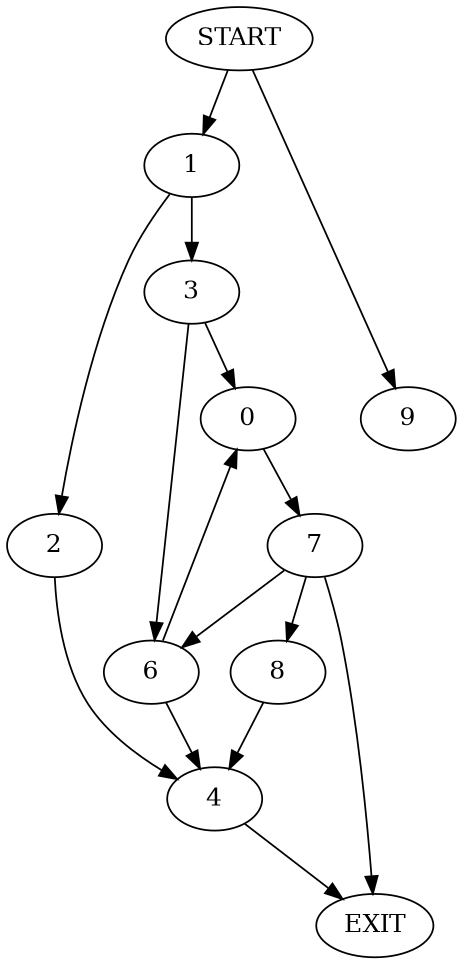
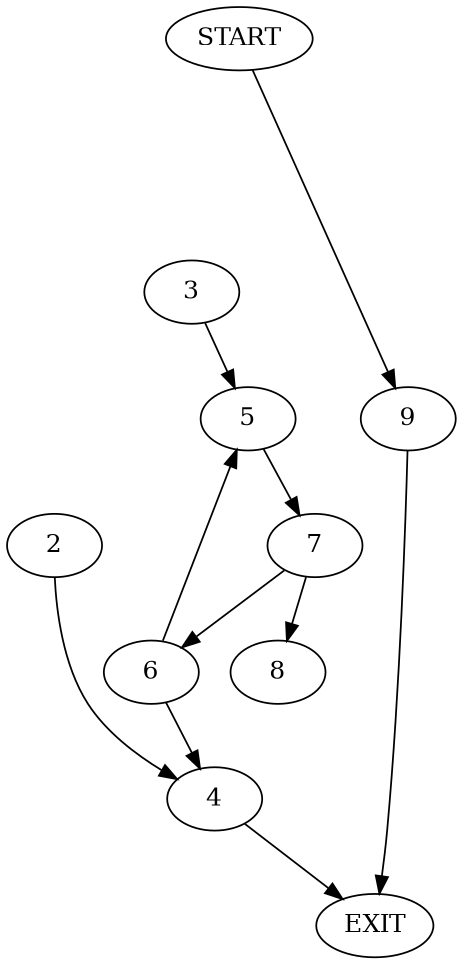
(192, 165) -> none
(248, 419) -> (248, 419)
(173, 473) -> none
(355, 726) -> (399, 664)
(250, 728) -> none
